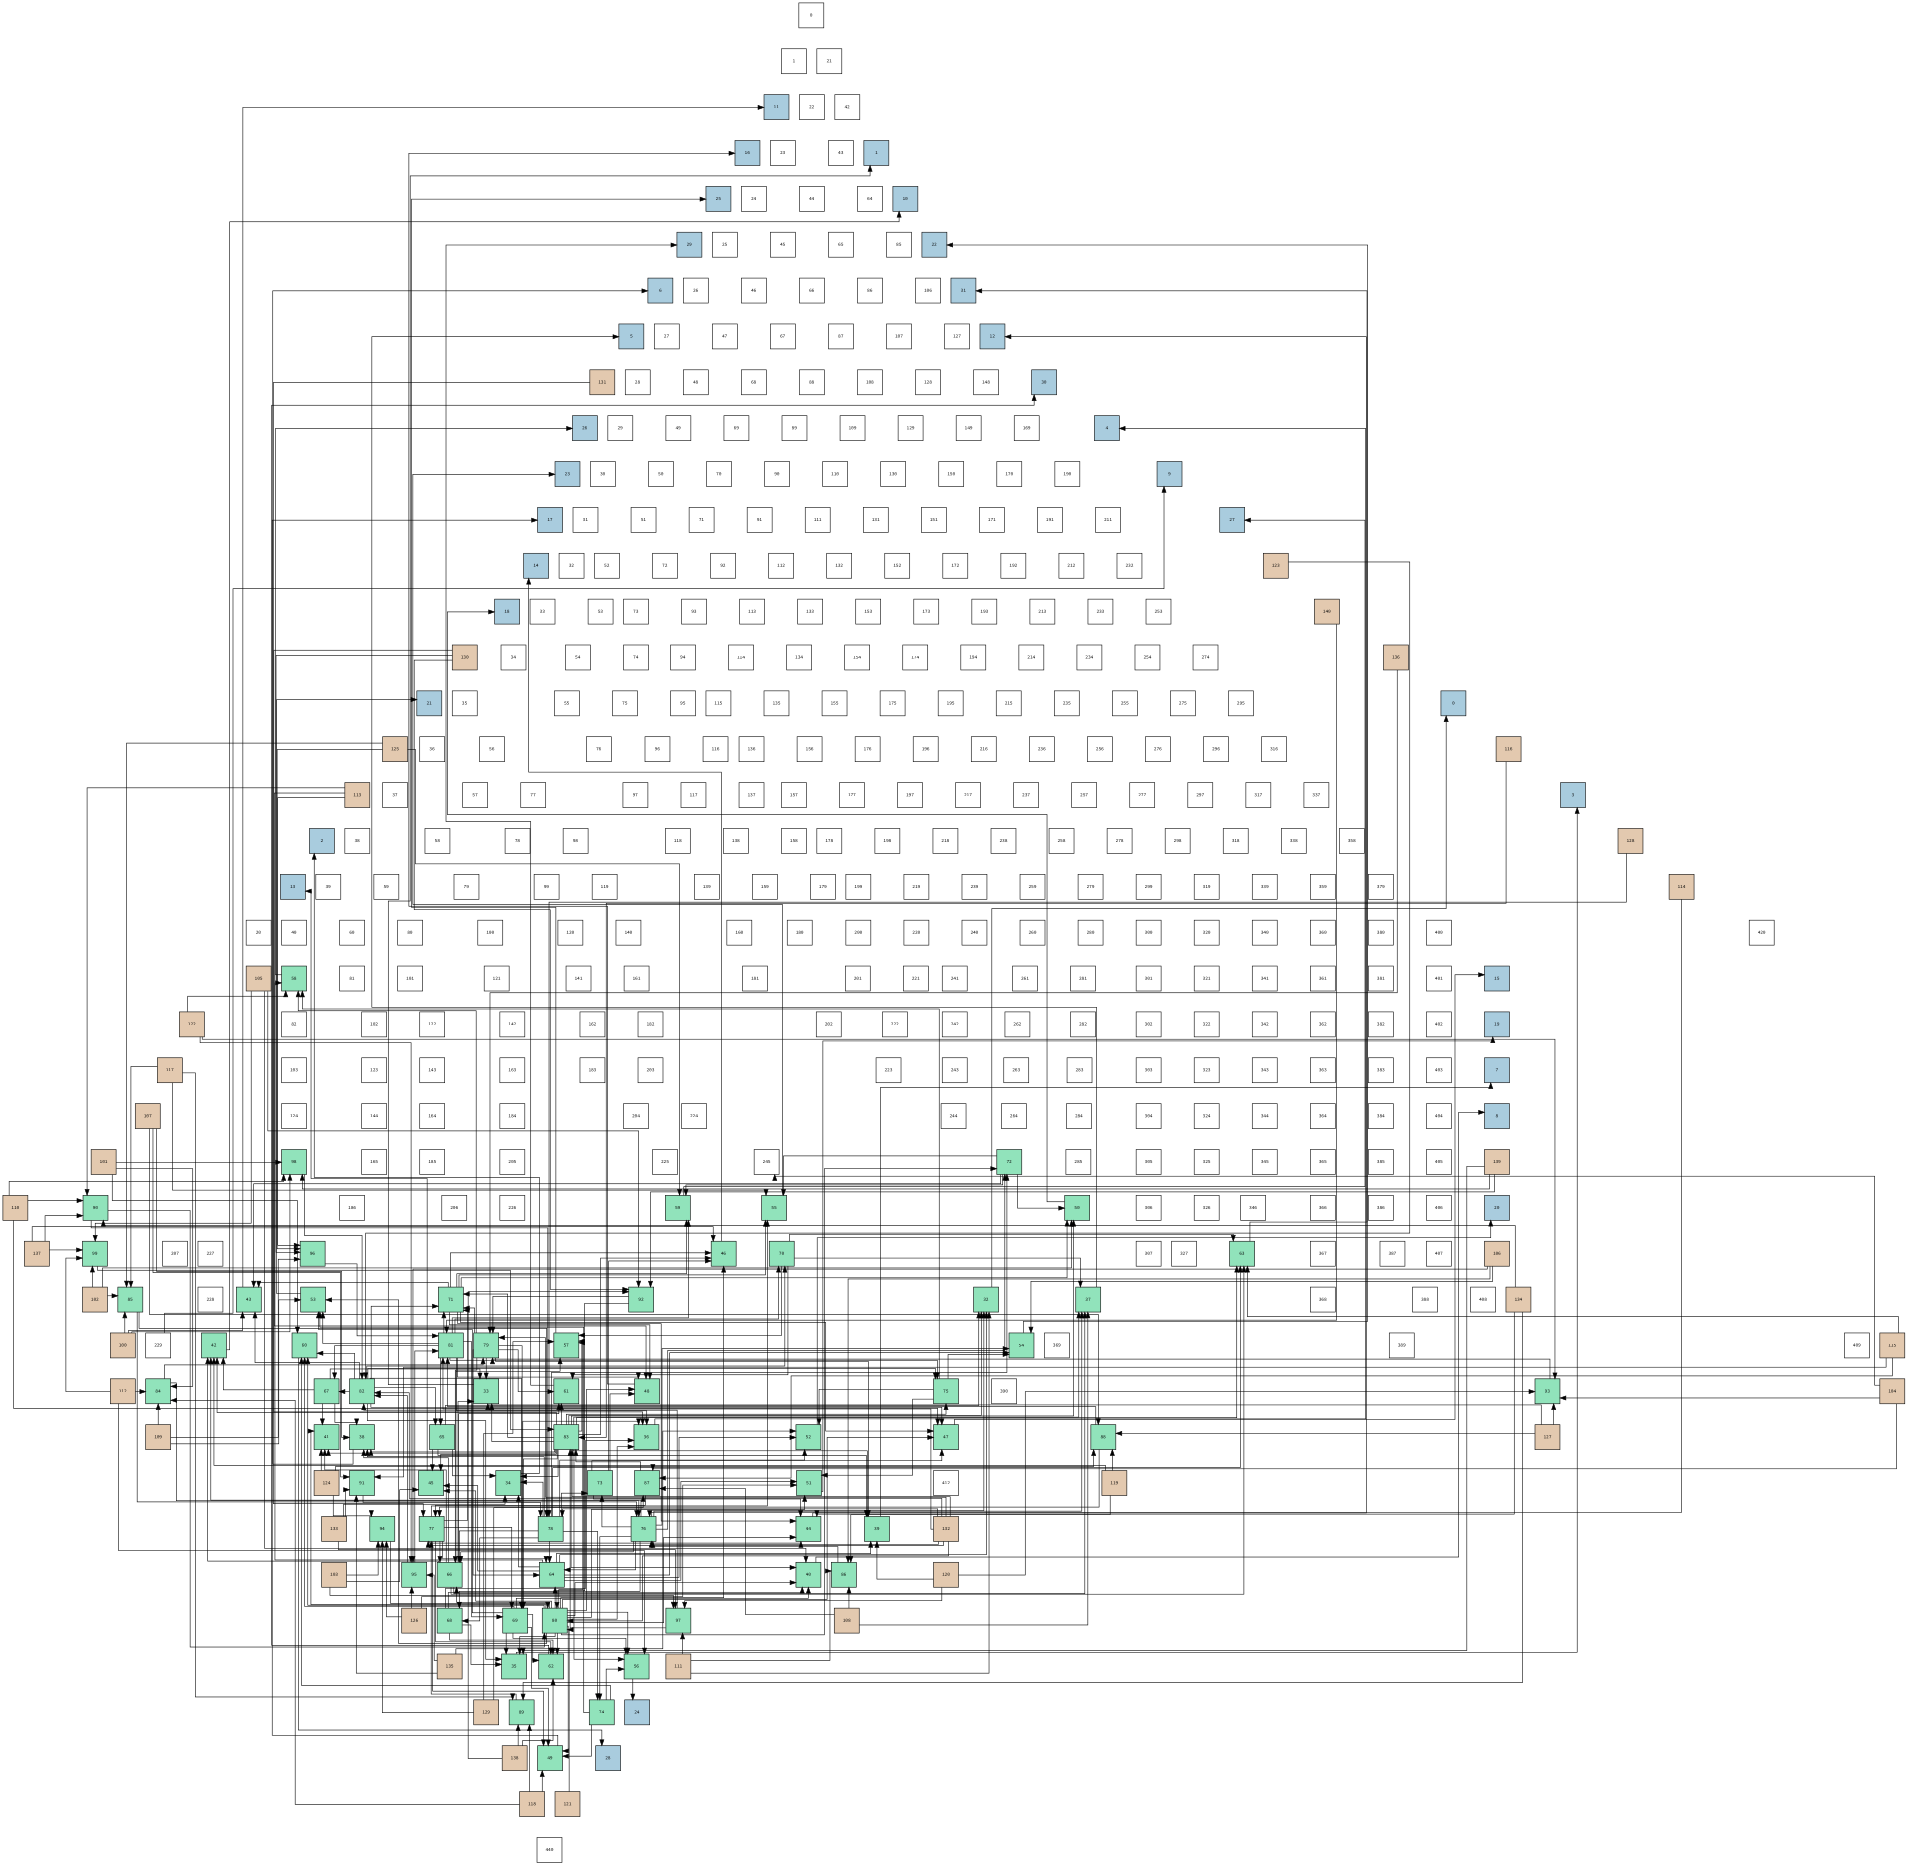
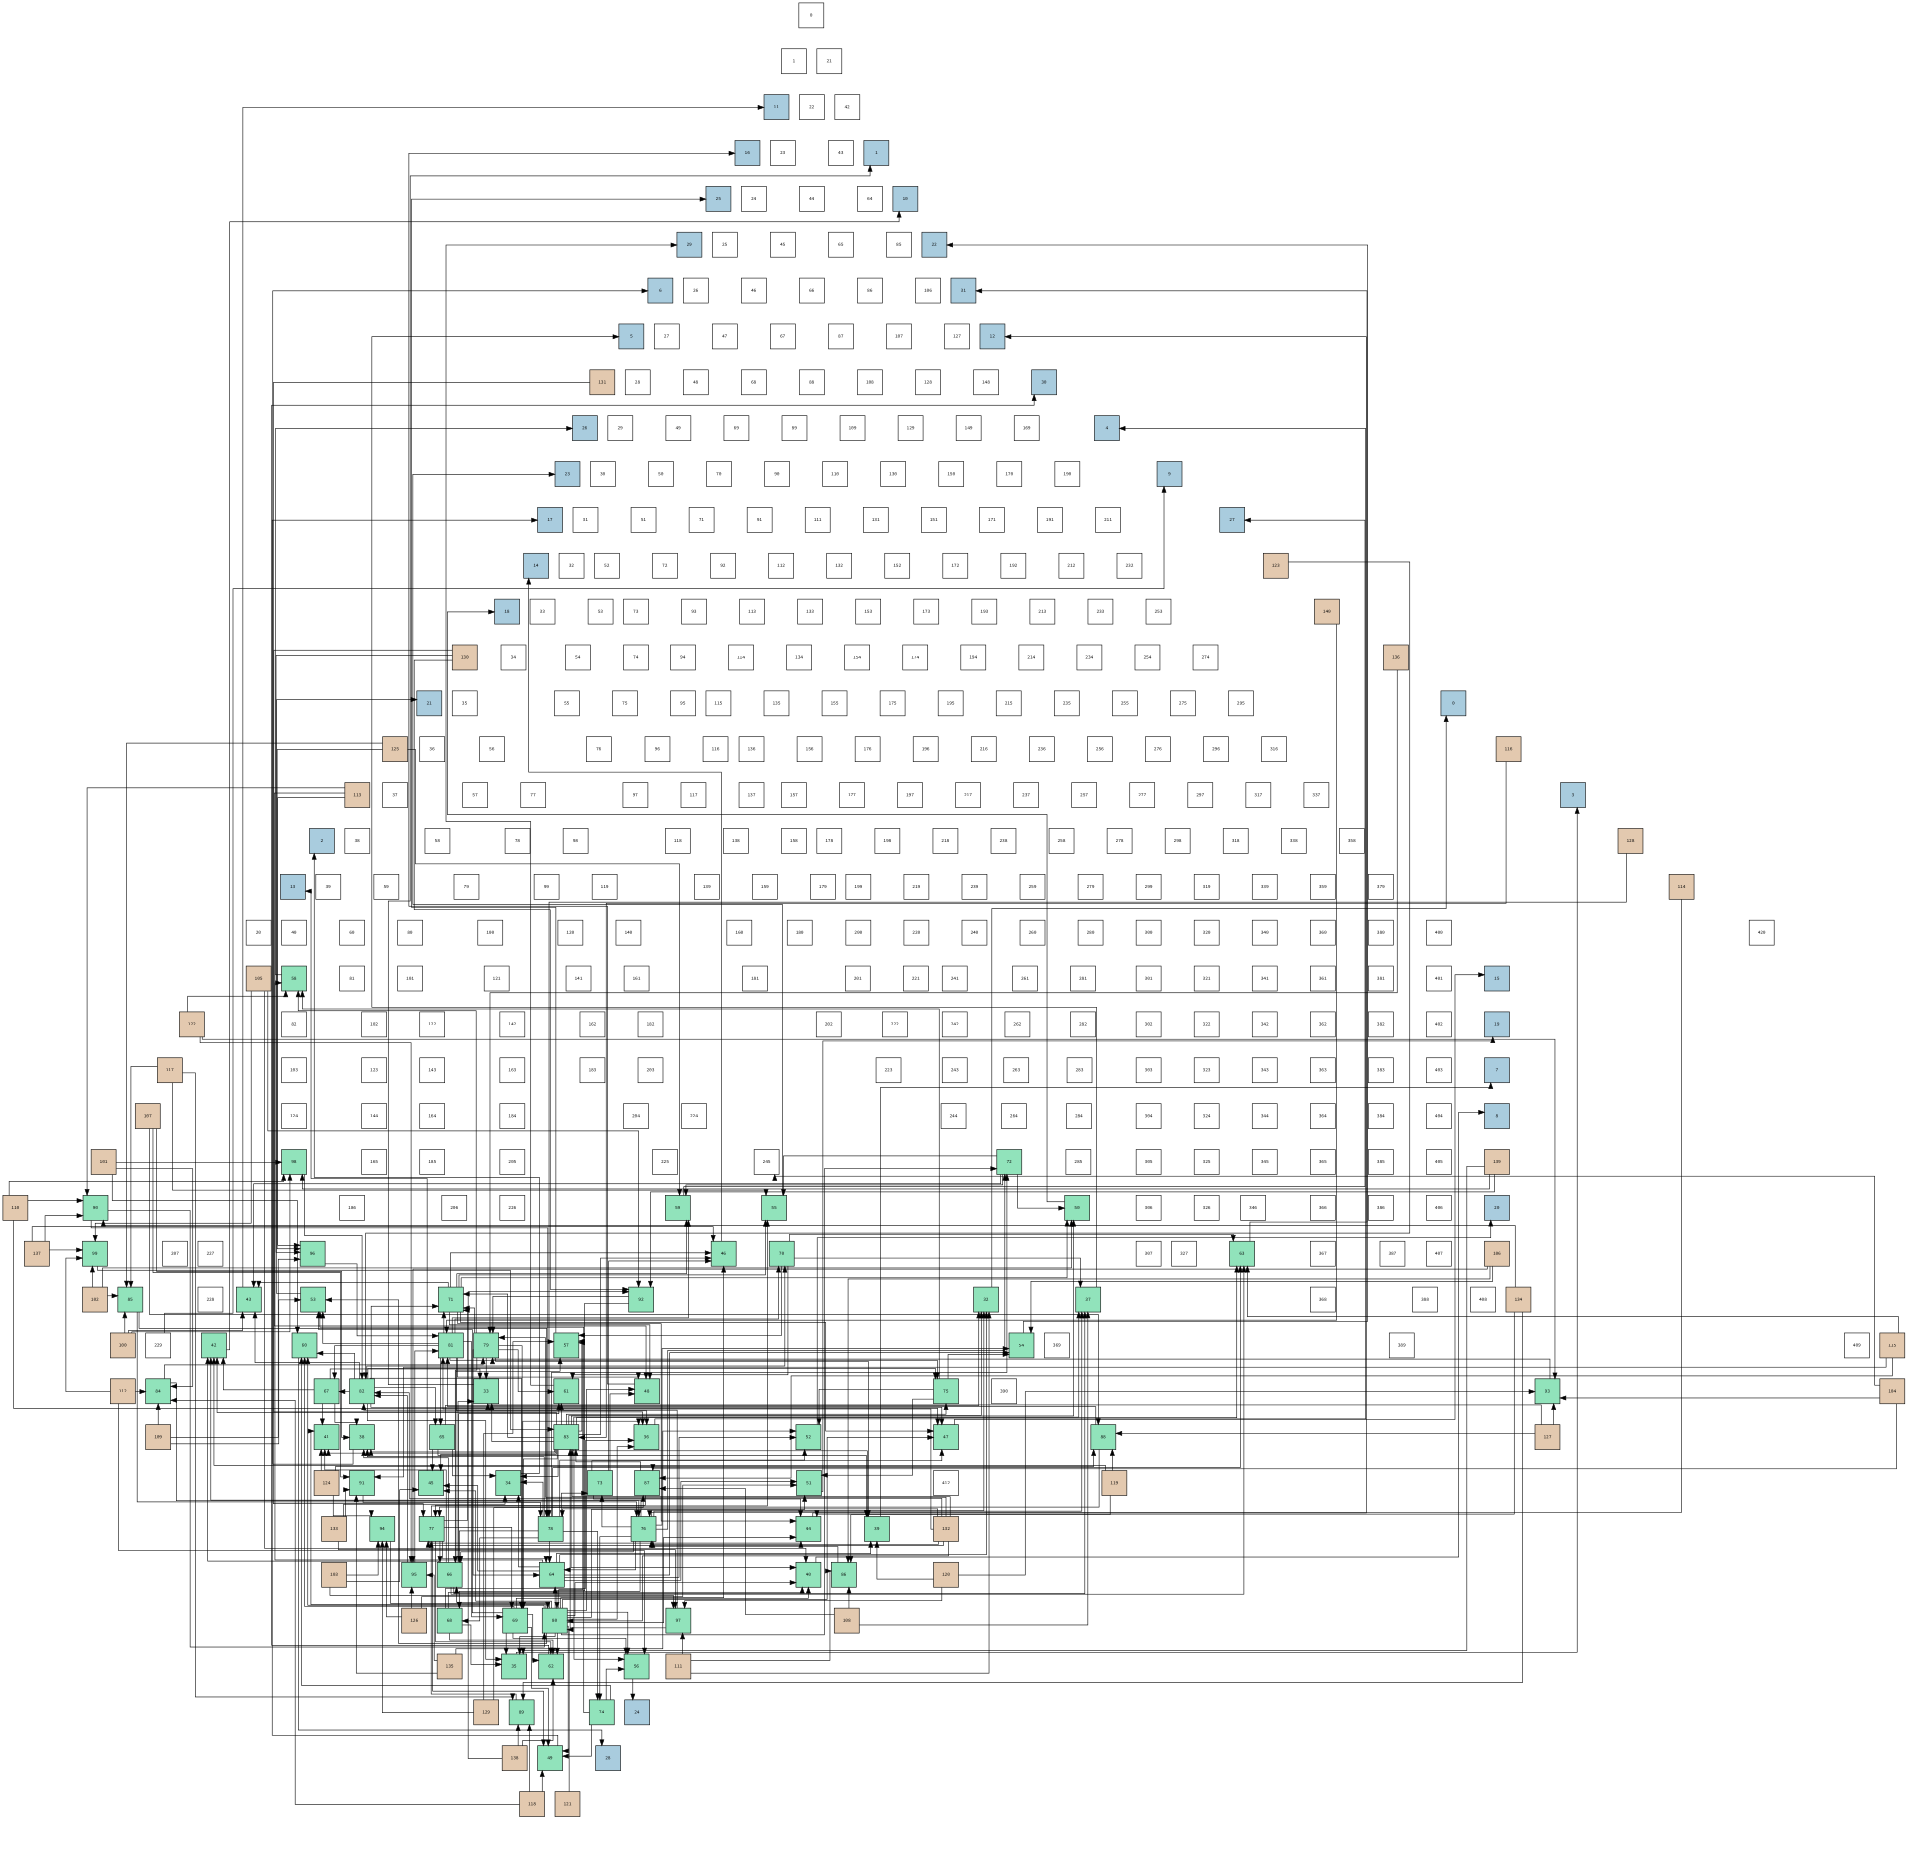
(549, 1850) -> none
